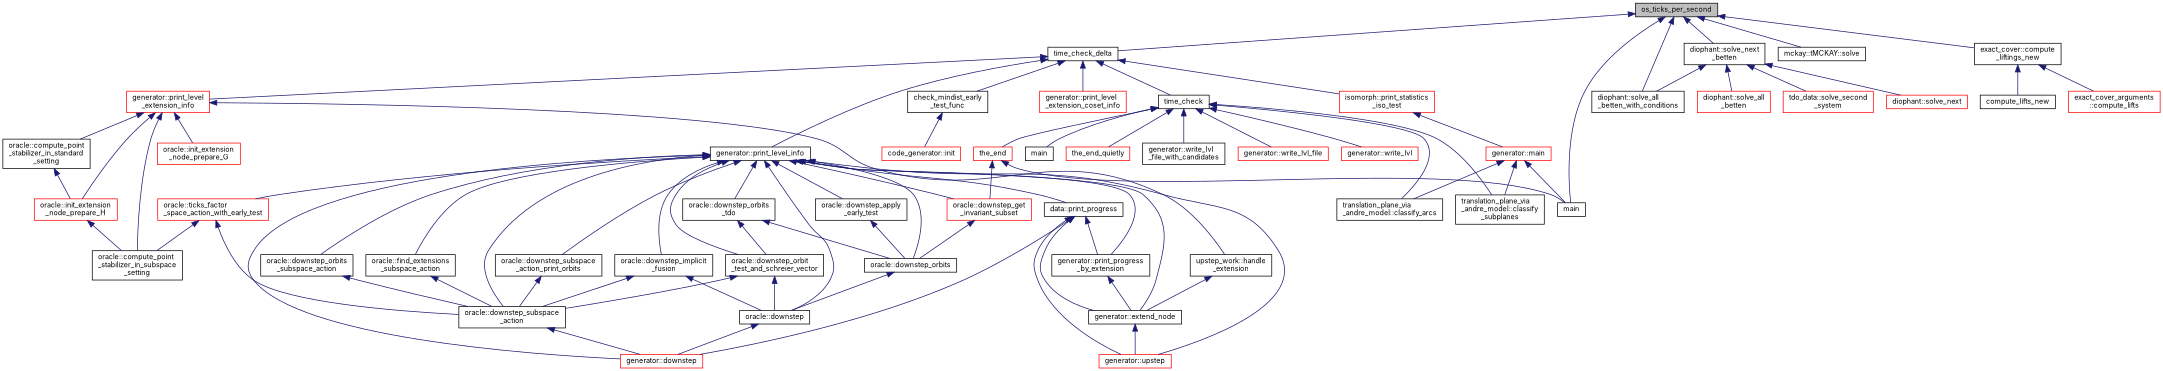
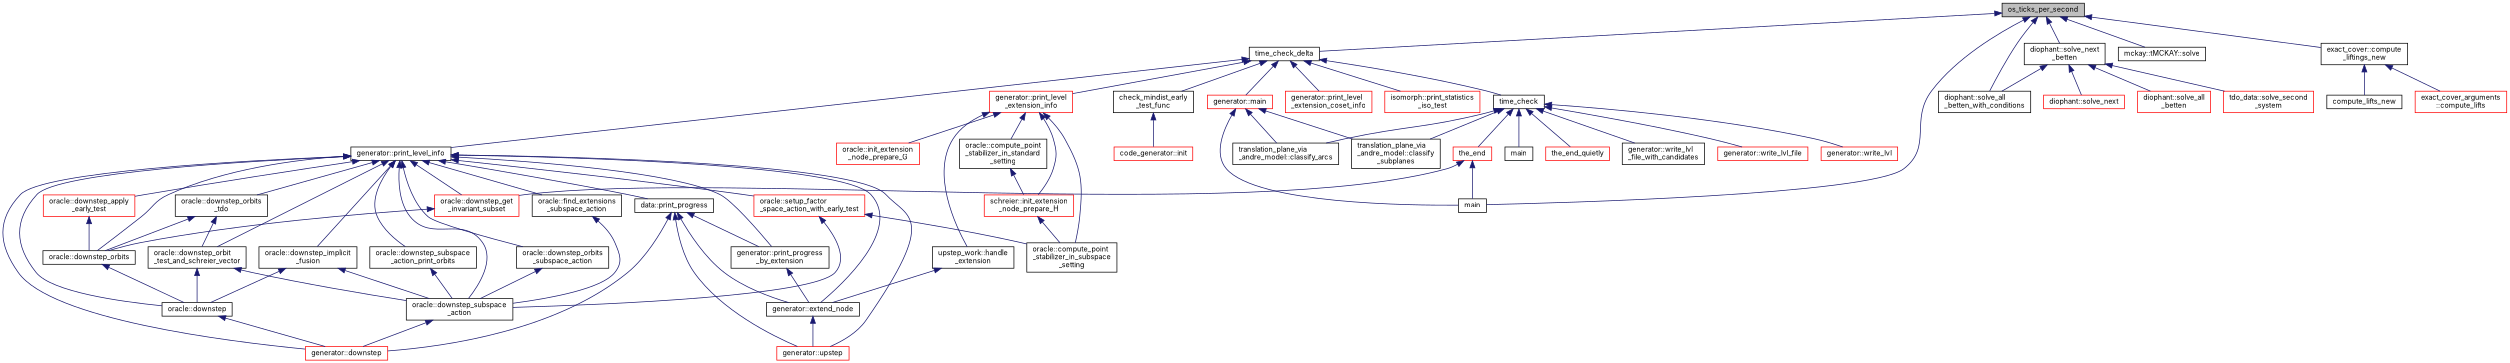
(1461, 131) -> (1260, 81)
(76, 210) -> (1029, 206)
(213, 210) -> (809, 206)
(861, 210) -> (89, 206)
